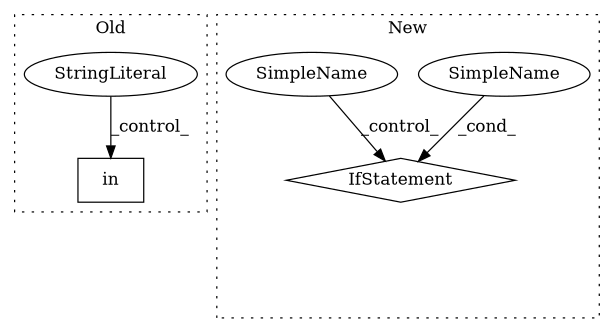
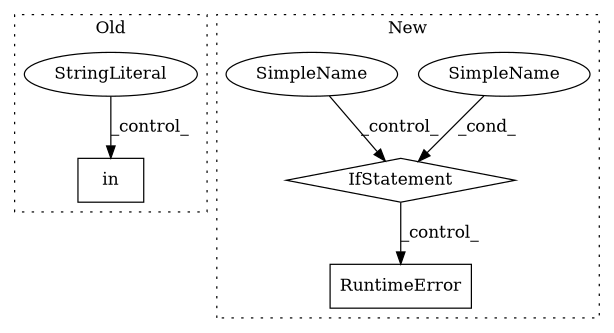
none -> (401, 286)
